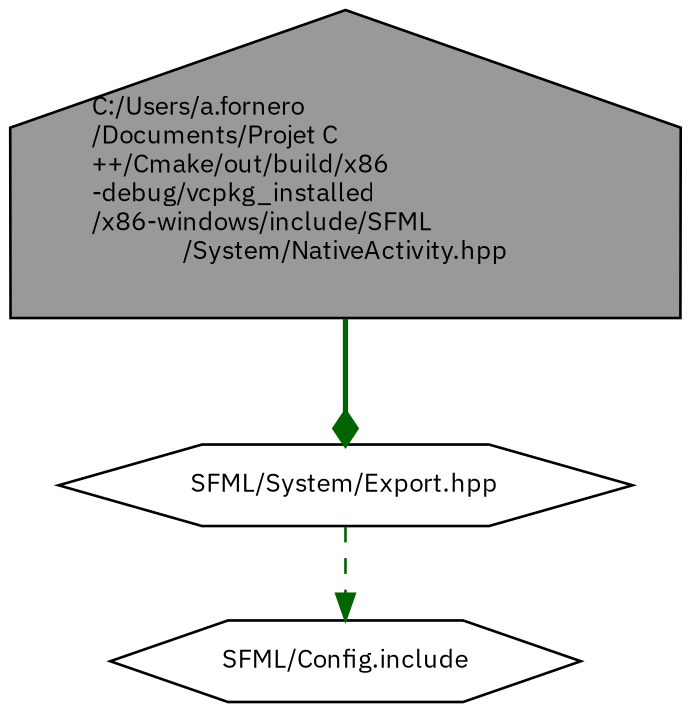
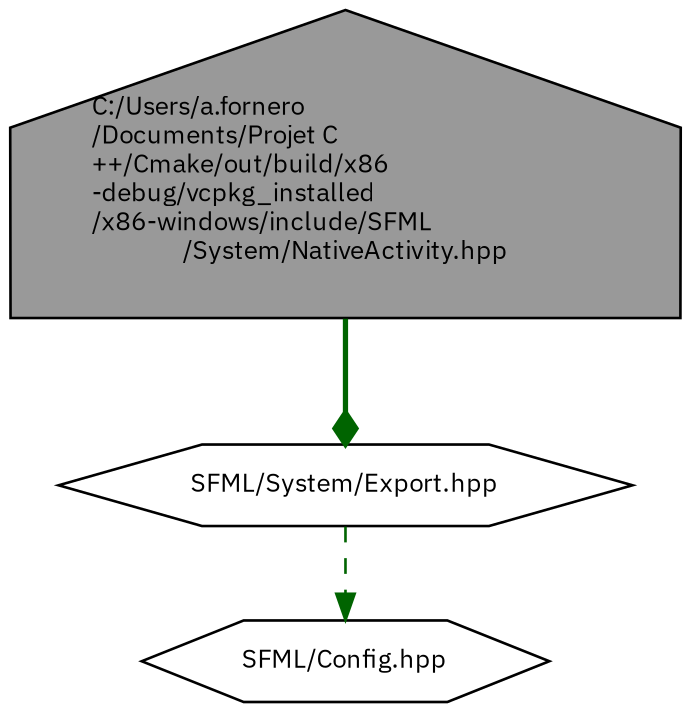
(345, 661) -> (345, 661)
